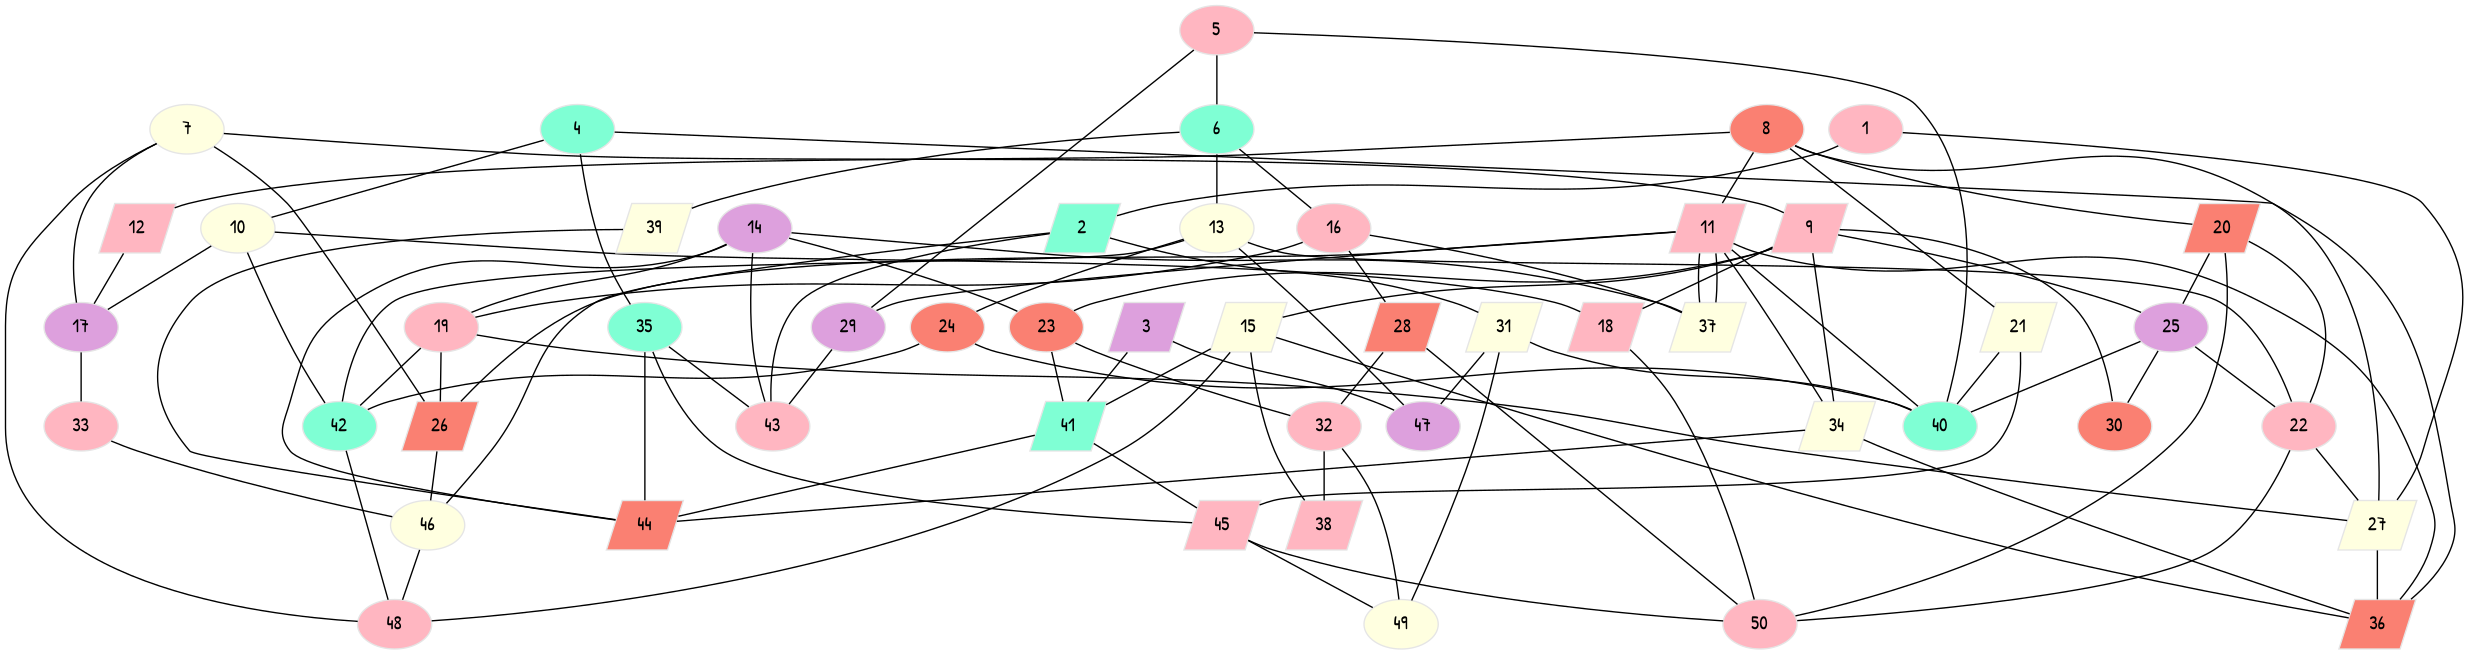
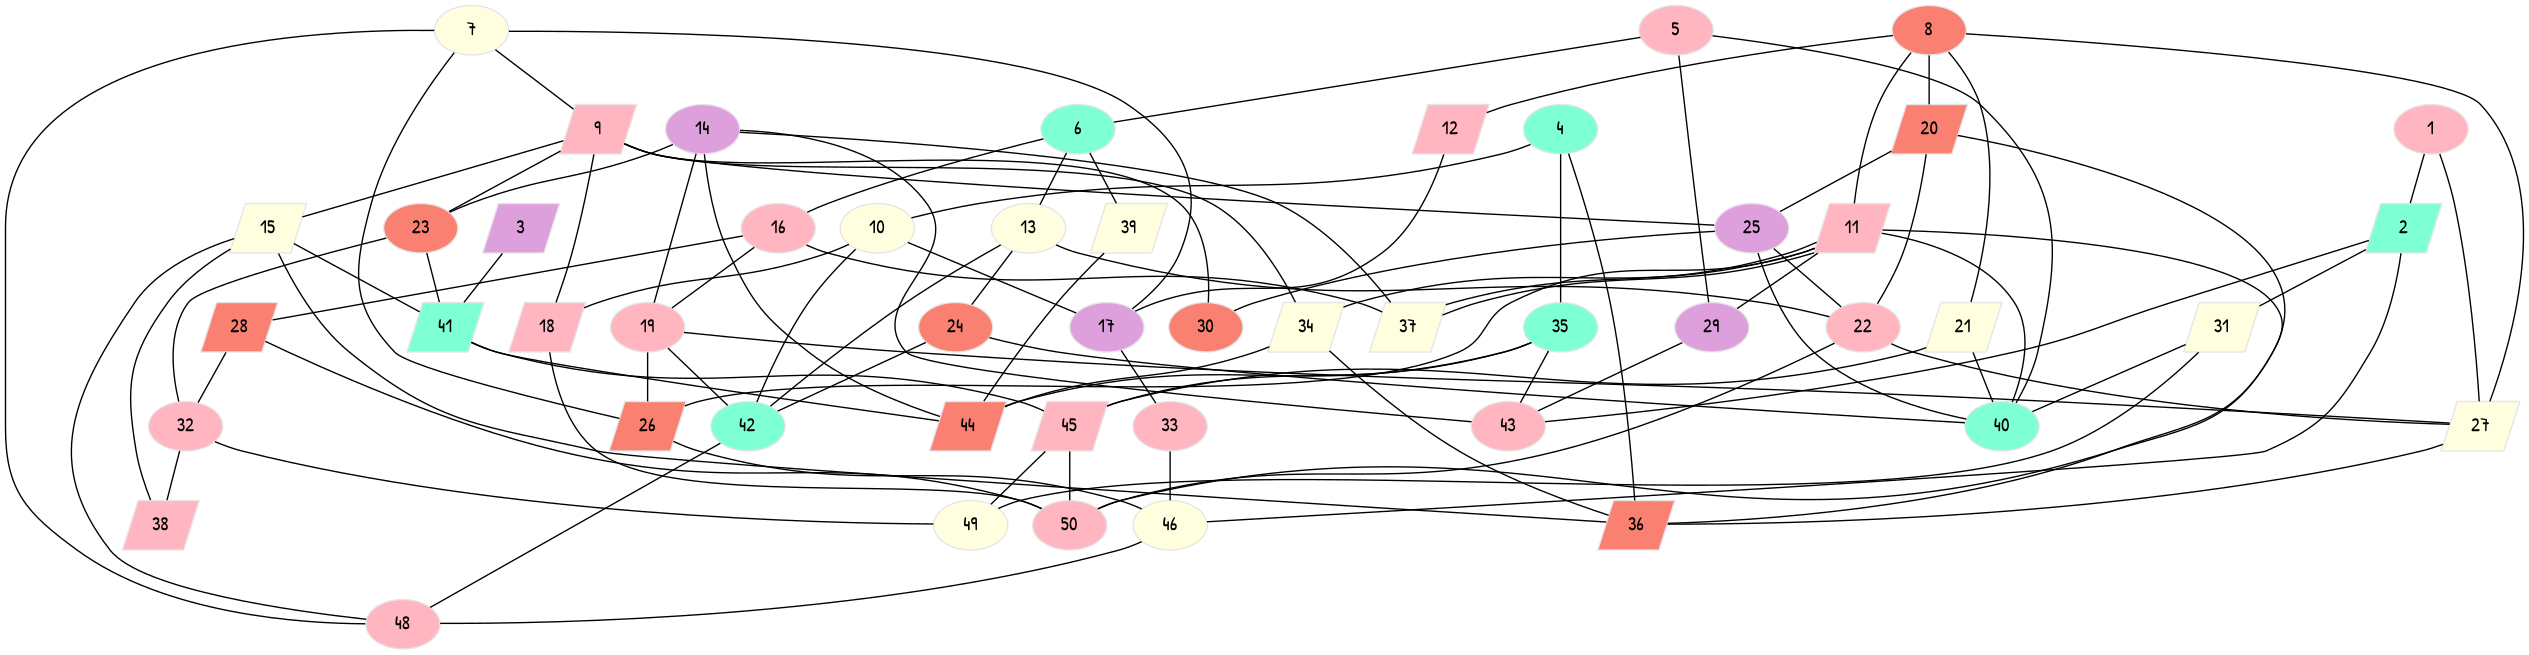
(1423, 426) -> none
